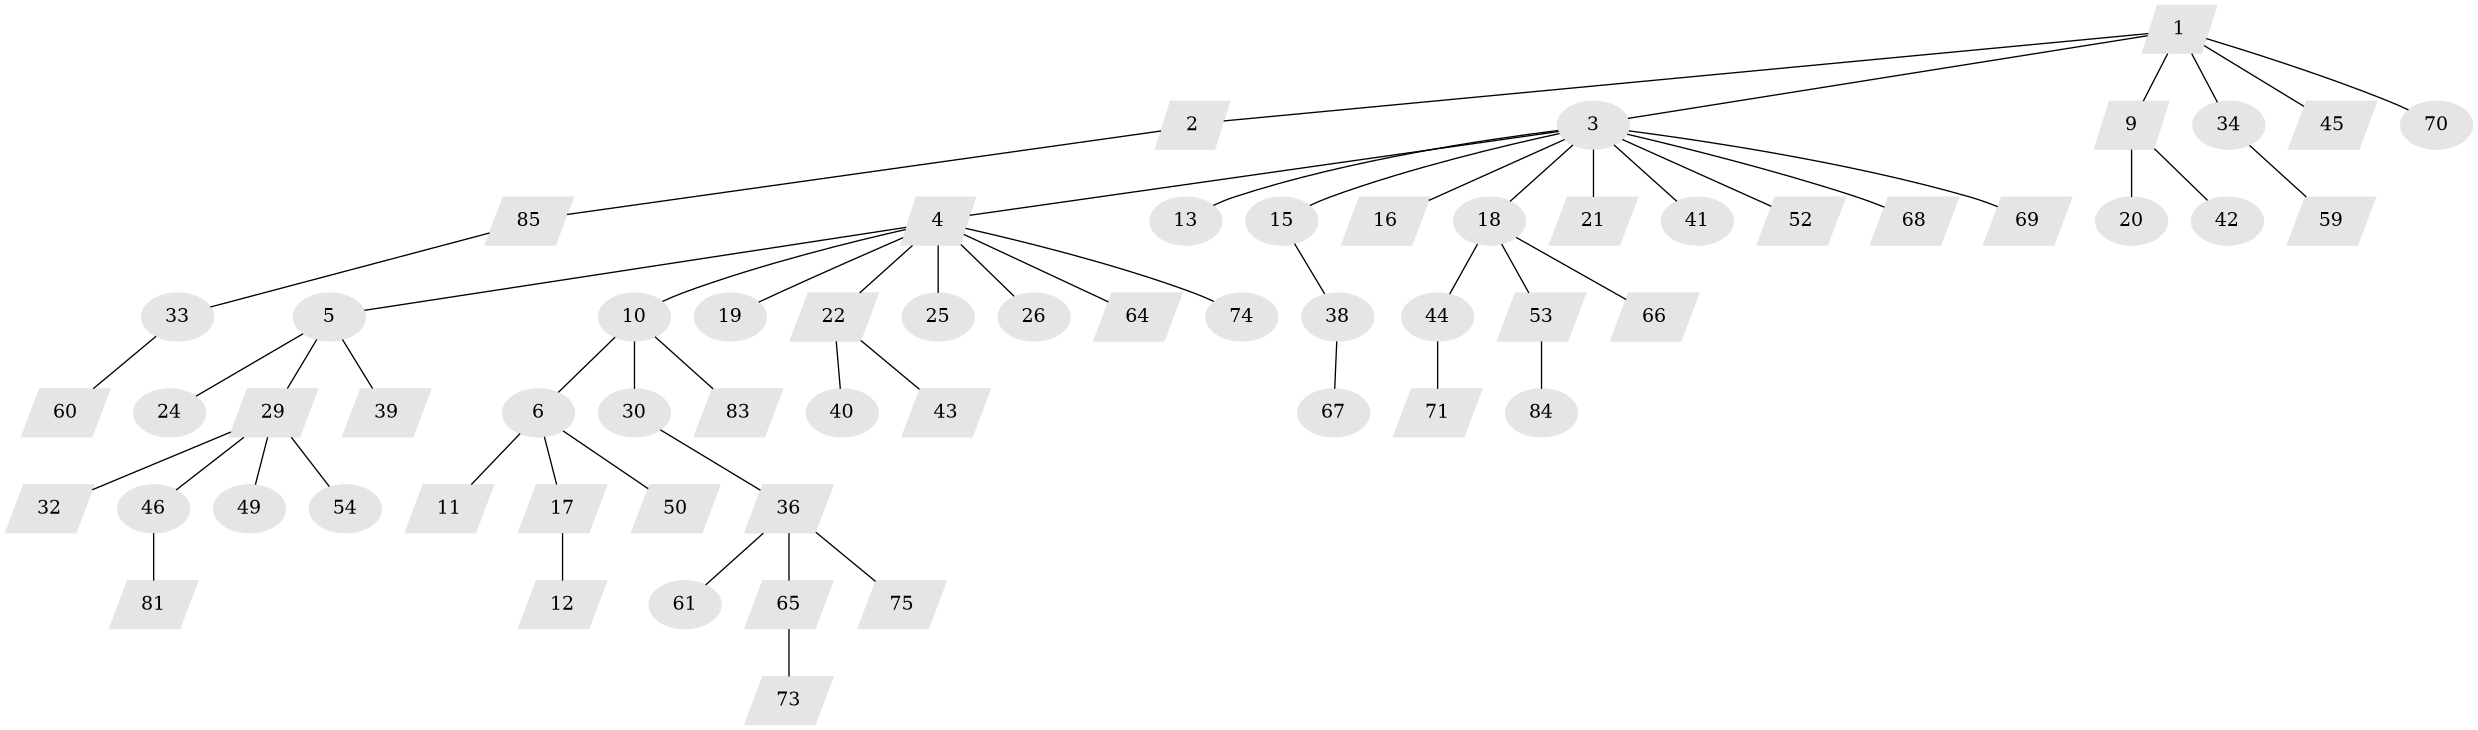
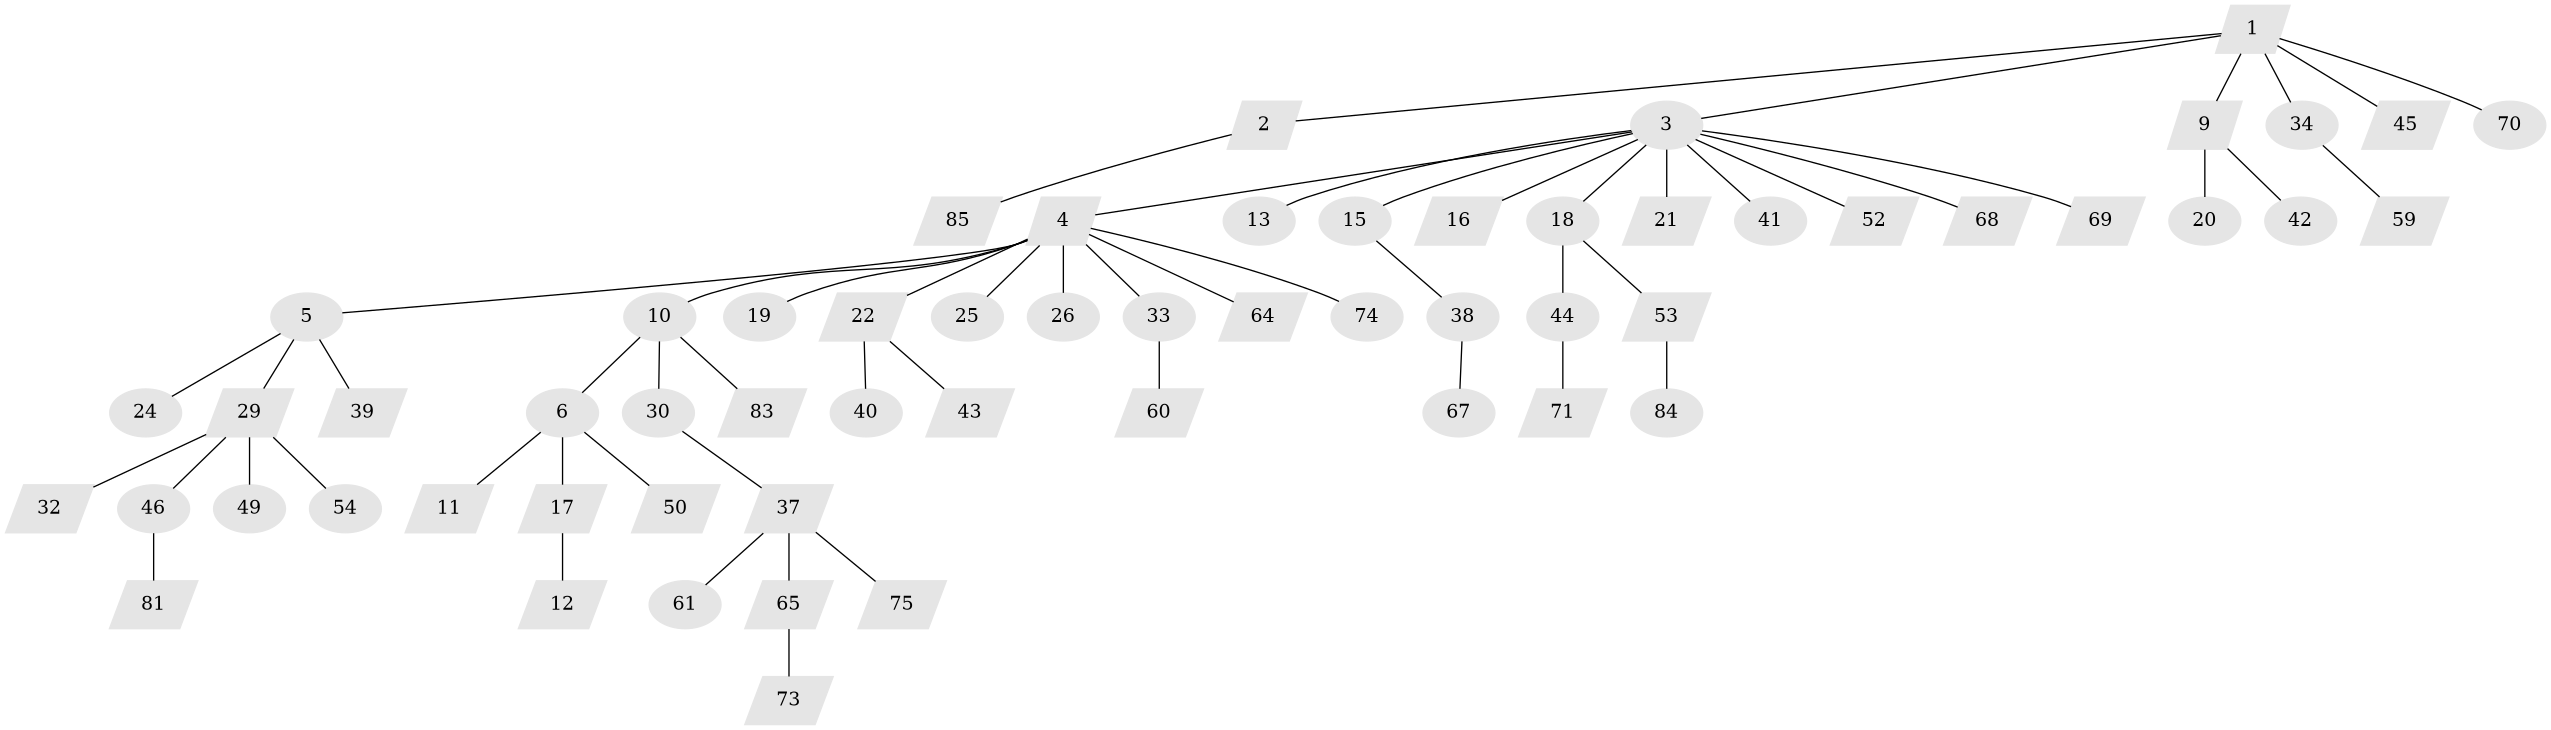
(350, 270) -> (1113, 270)
(1655, 317) -> none
(789, 509) -> (789, 509)
